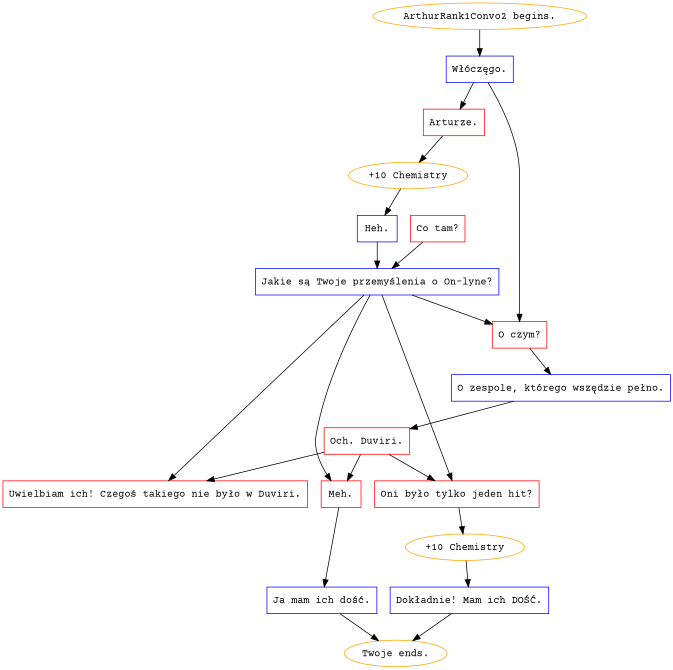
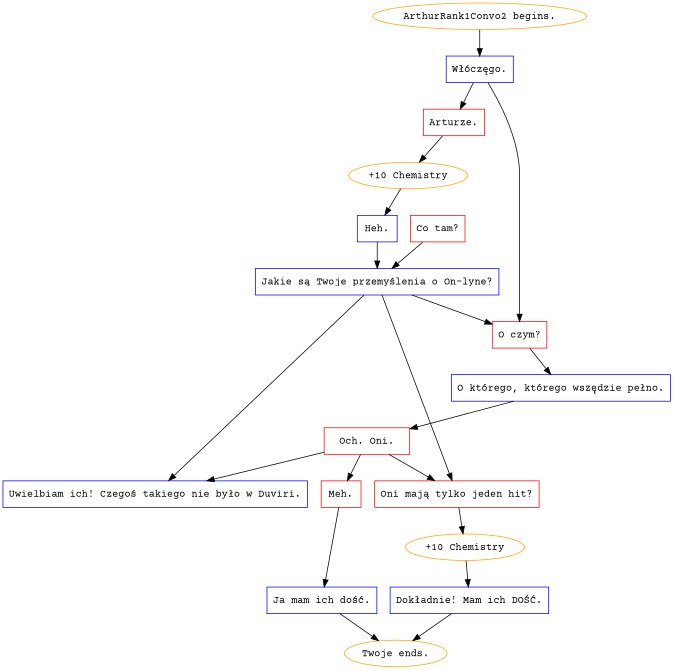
(330, 383) -> none
(561, 388) -> (561, 388)
(367, 441) -> (367, 441)
(155, 494) -> (155, 494)
(457, 494) -> (457, 494)
